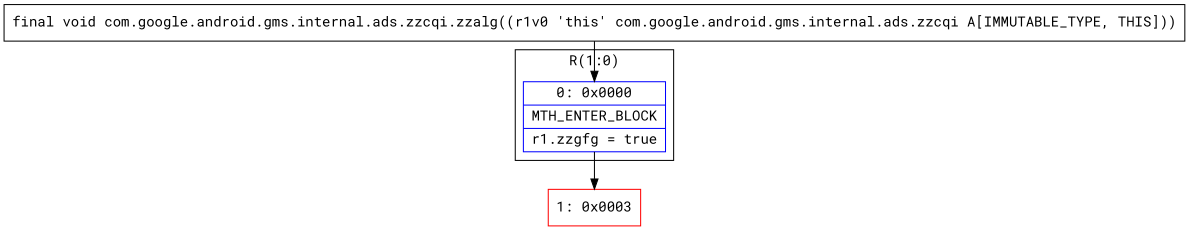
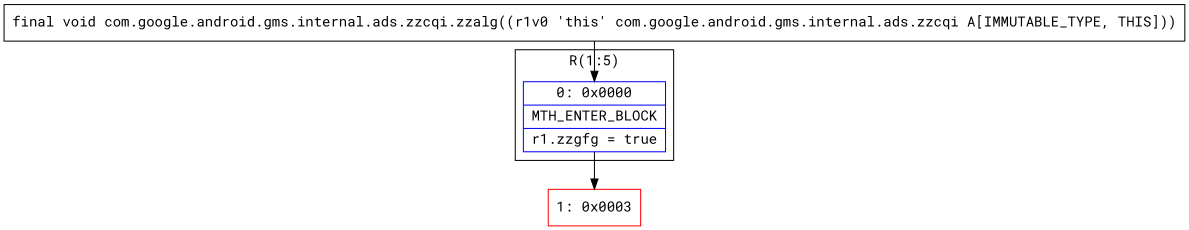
(594, 61) -> (594, 61)
